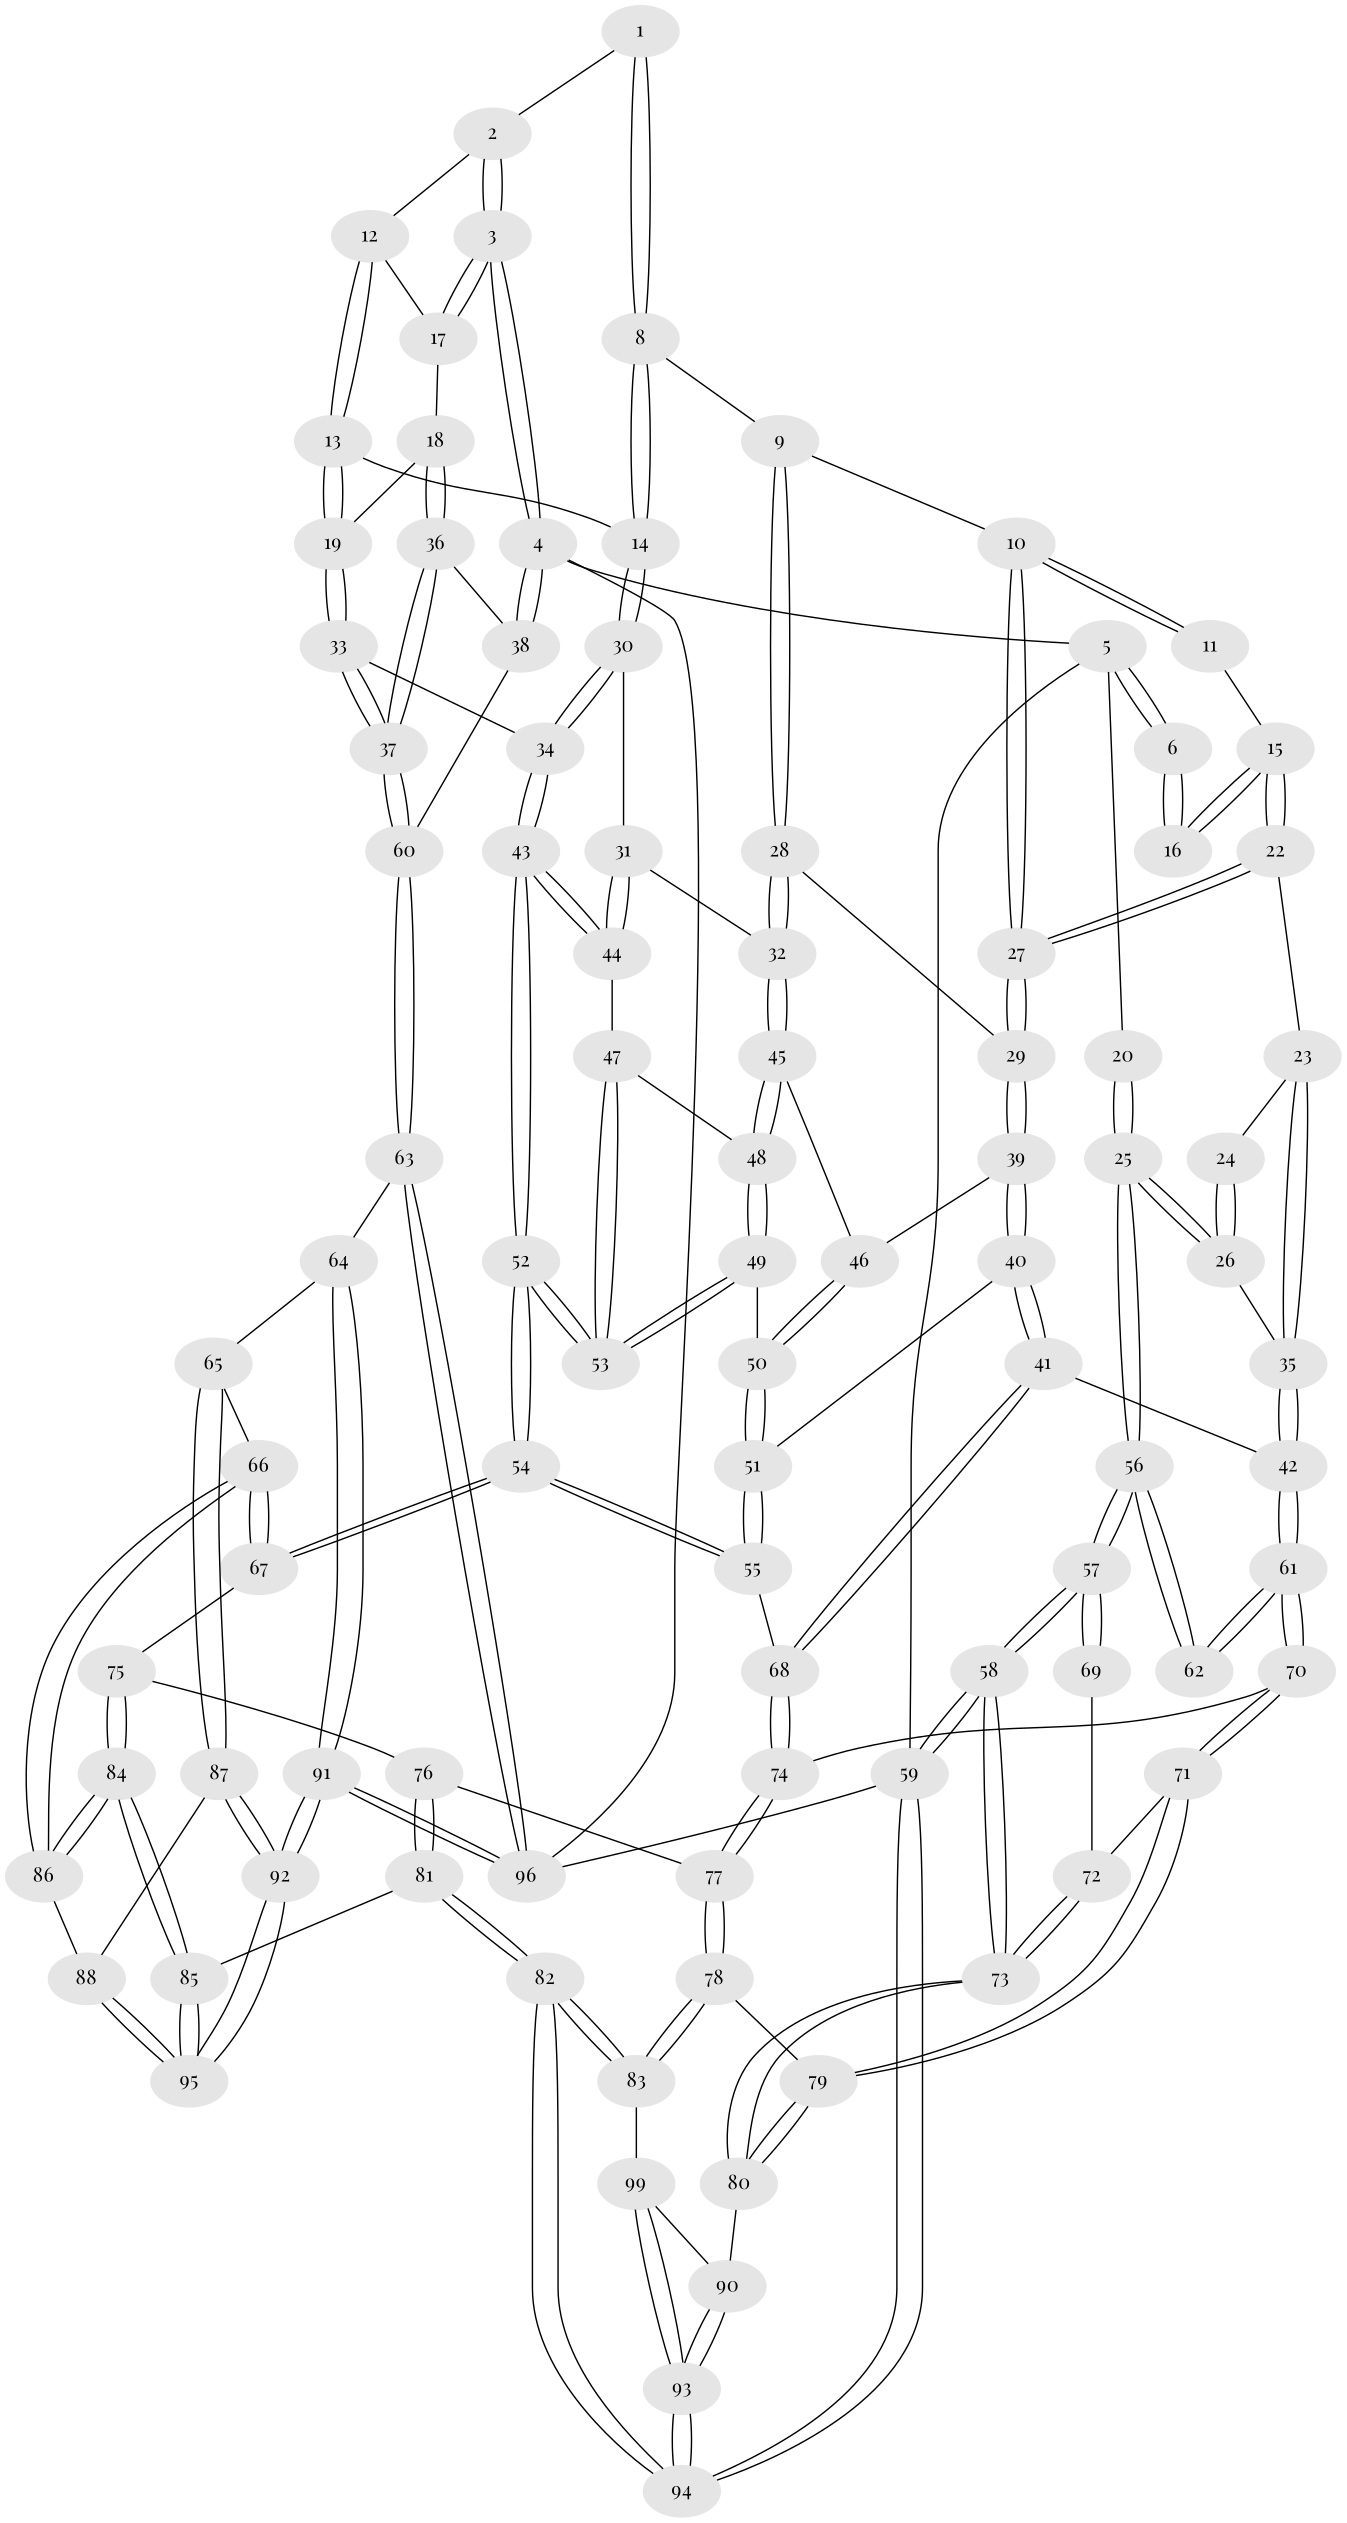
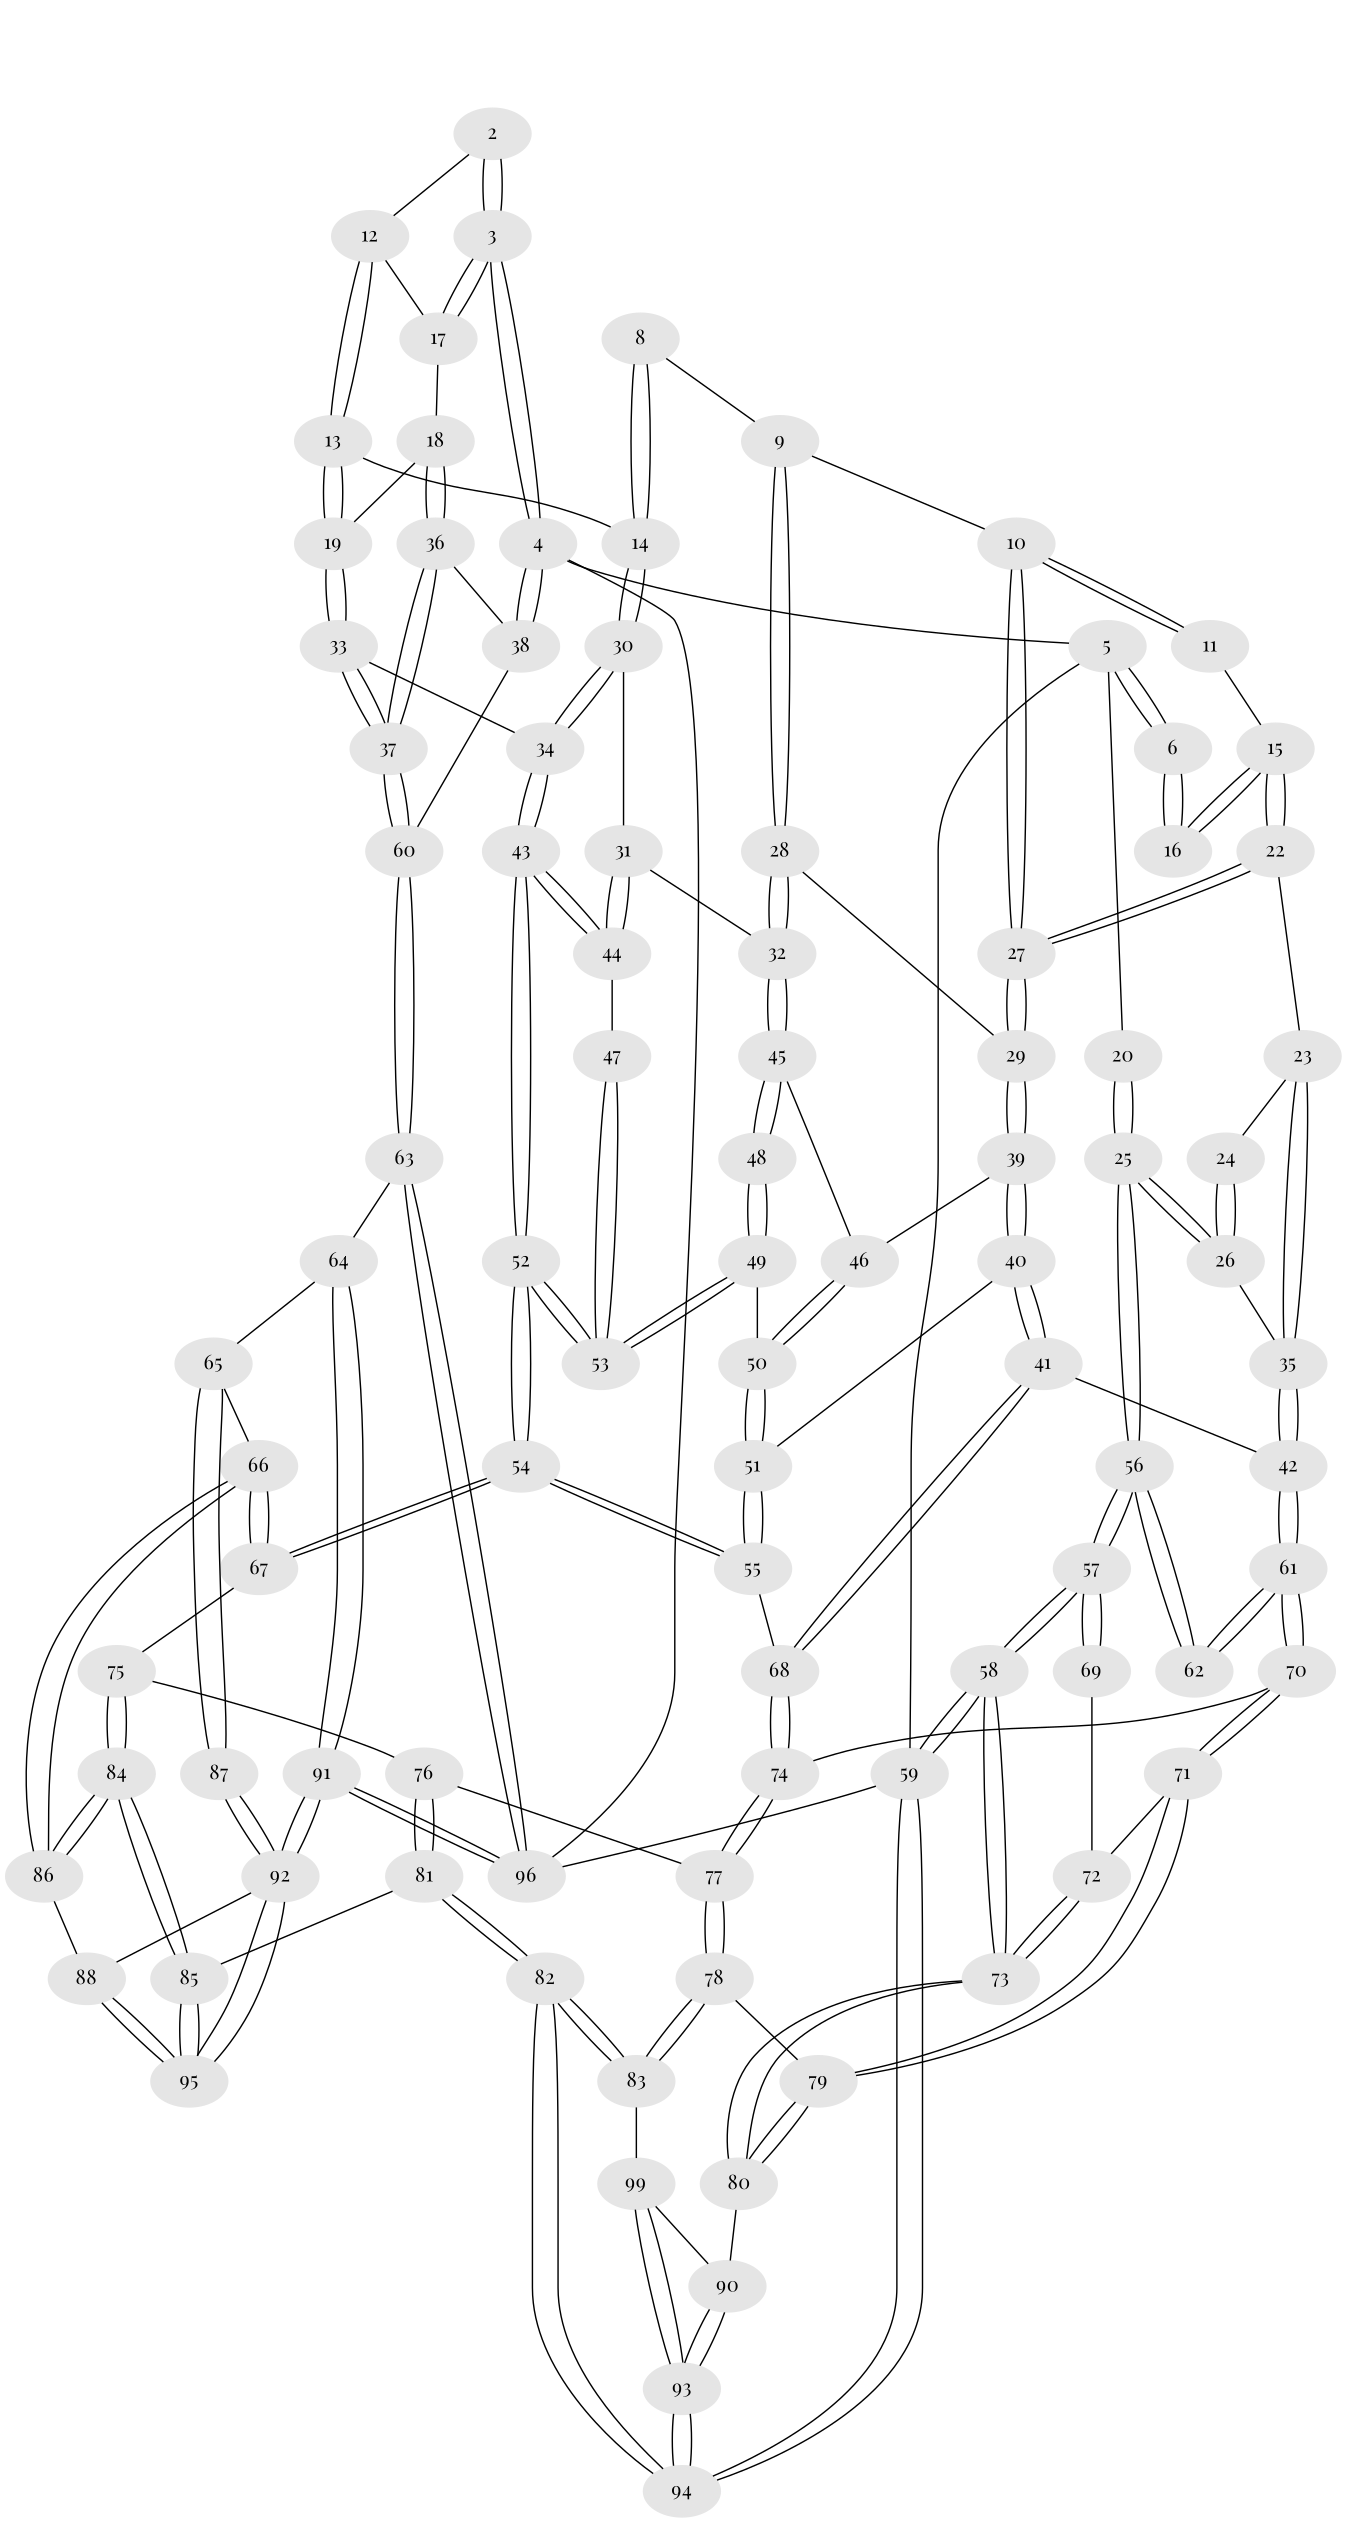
(641, 31) -> none
(685, 1108) -> none
(153, 1876) -> (191, 1924)
